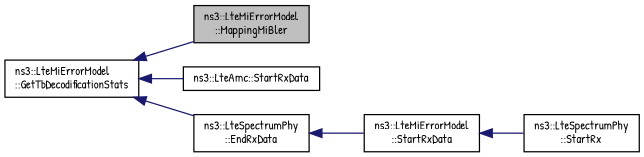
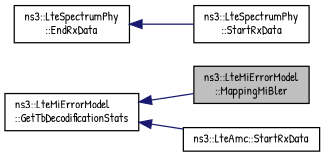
(170, 108) -> none
(422, 133) -> (251, 24)
(582, 133) -> none
